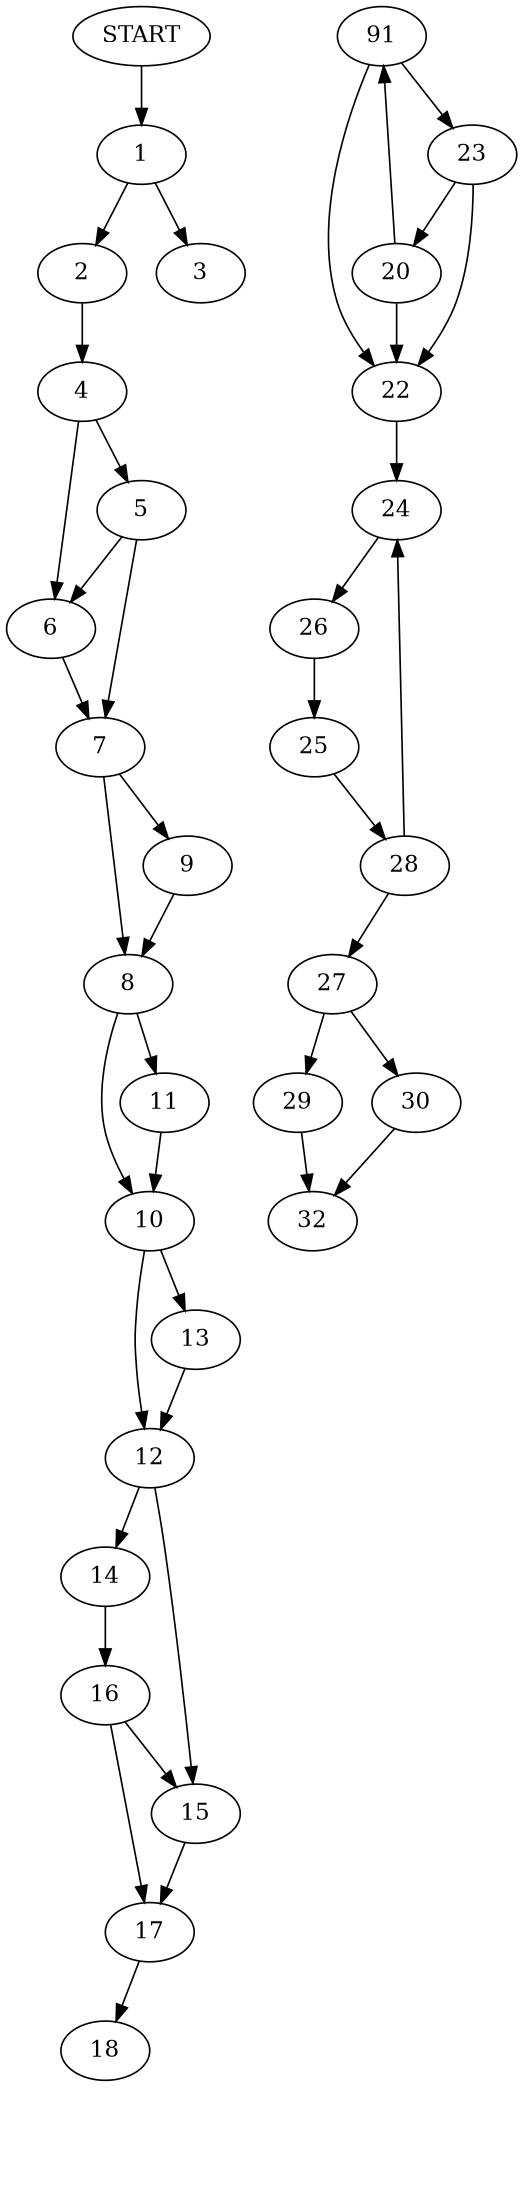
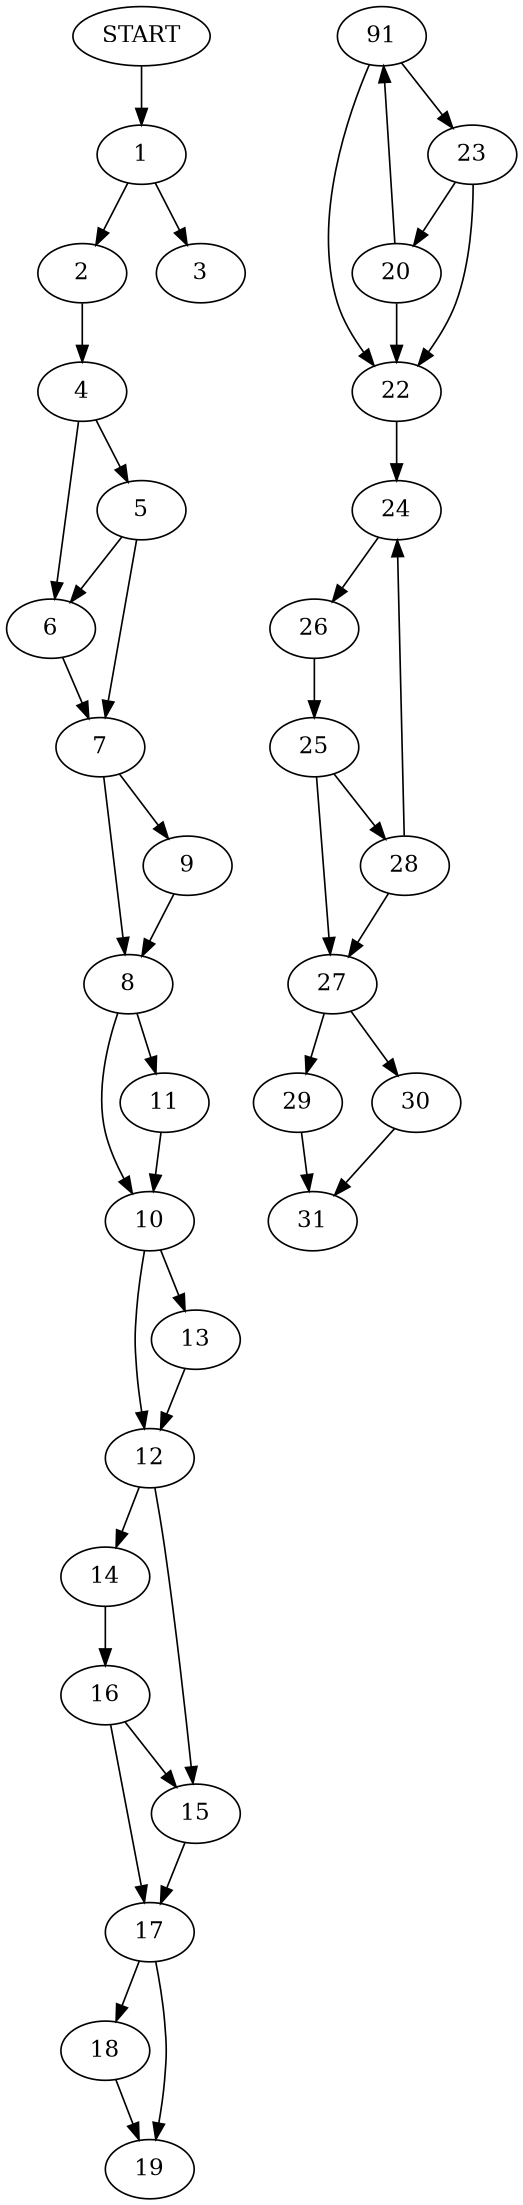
none -> (323, 857)
(313, 1221) -> (313, 1221)
none -> (150, 2169)
